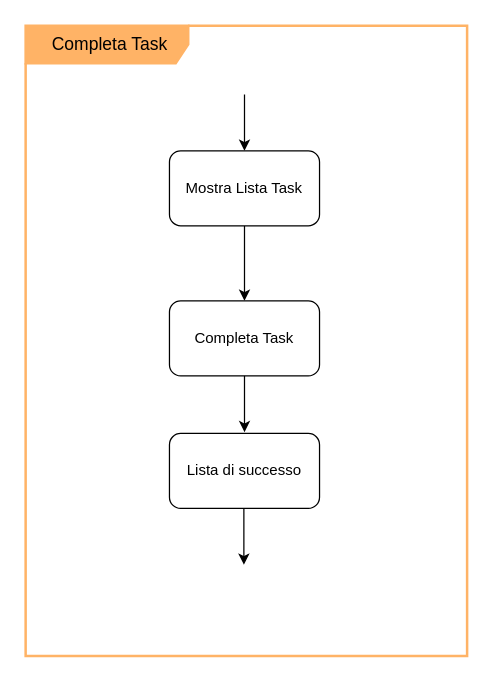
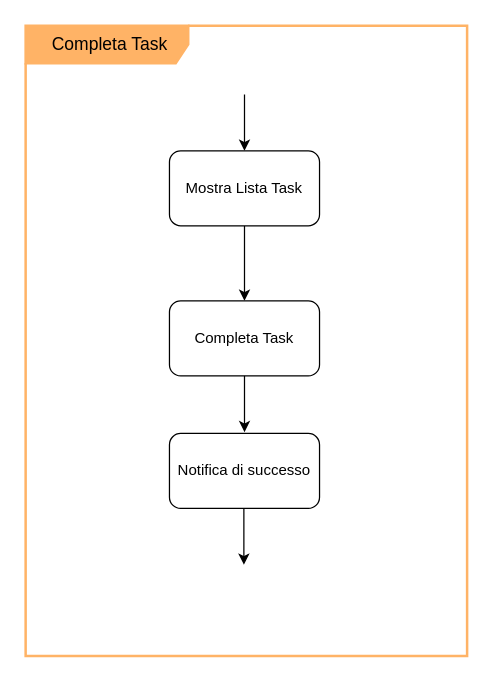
(244, 471) -> (244, 471)
